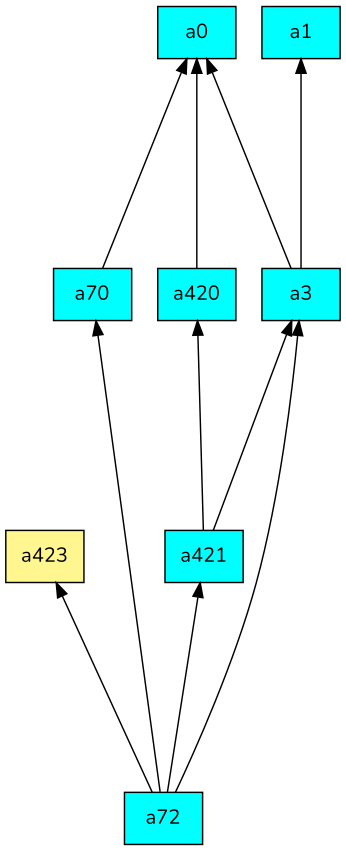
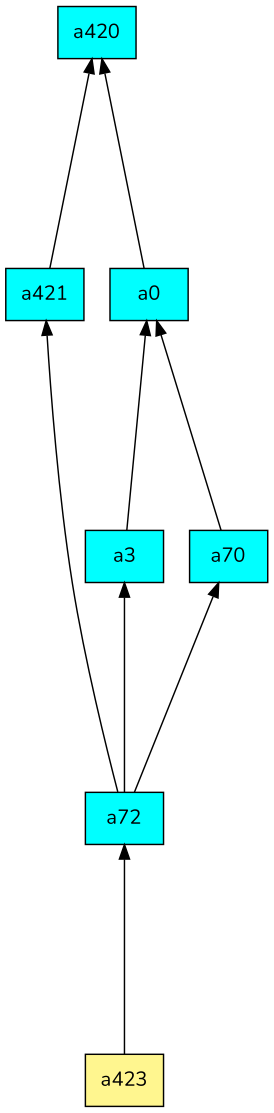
(301, 33) -> none
(197, 171) -> (124, 171)
(250, 432) -> none
(107, 694) -> (124, 957)
